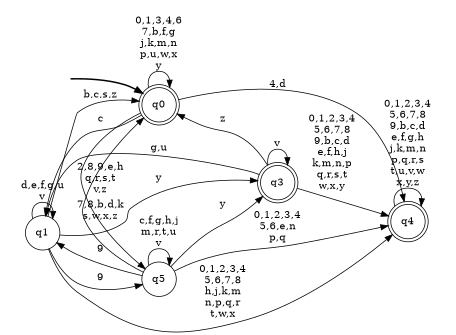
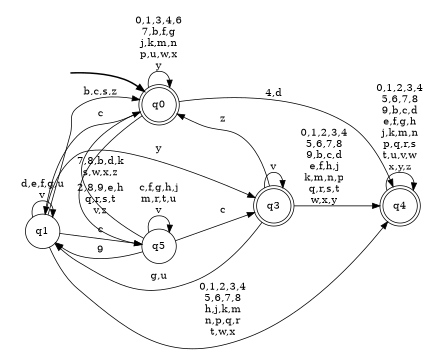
(223, 204) -> (223, 210)
(277, 247) -> none
(101, 277) -> (101, 229)
